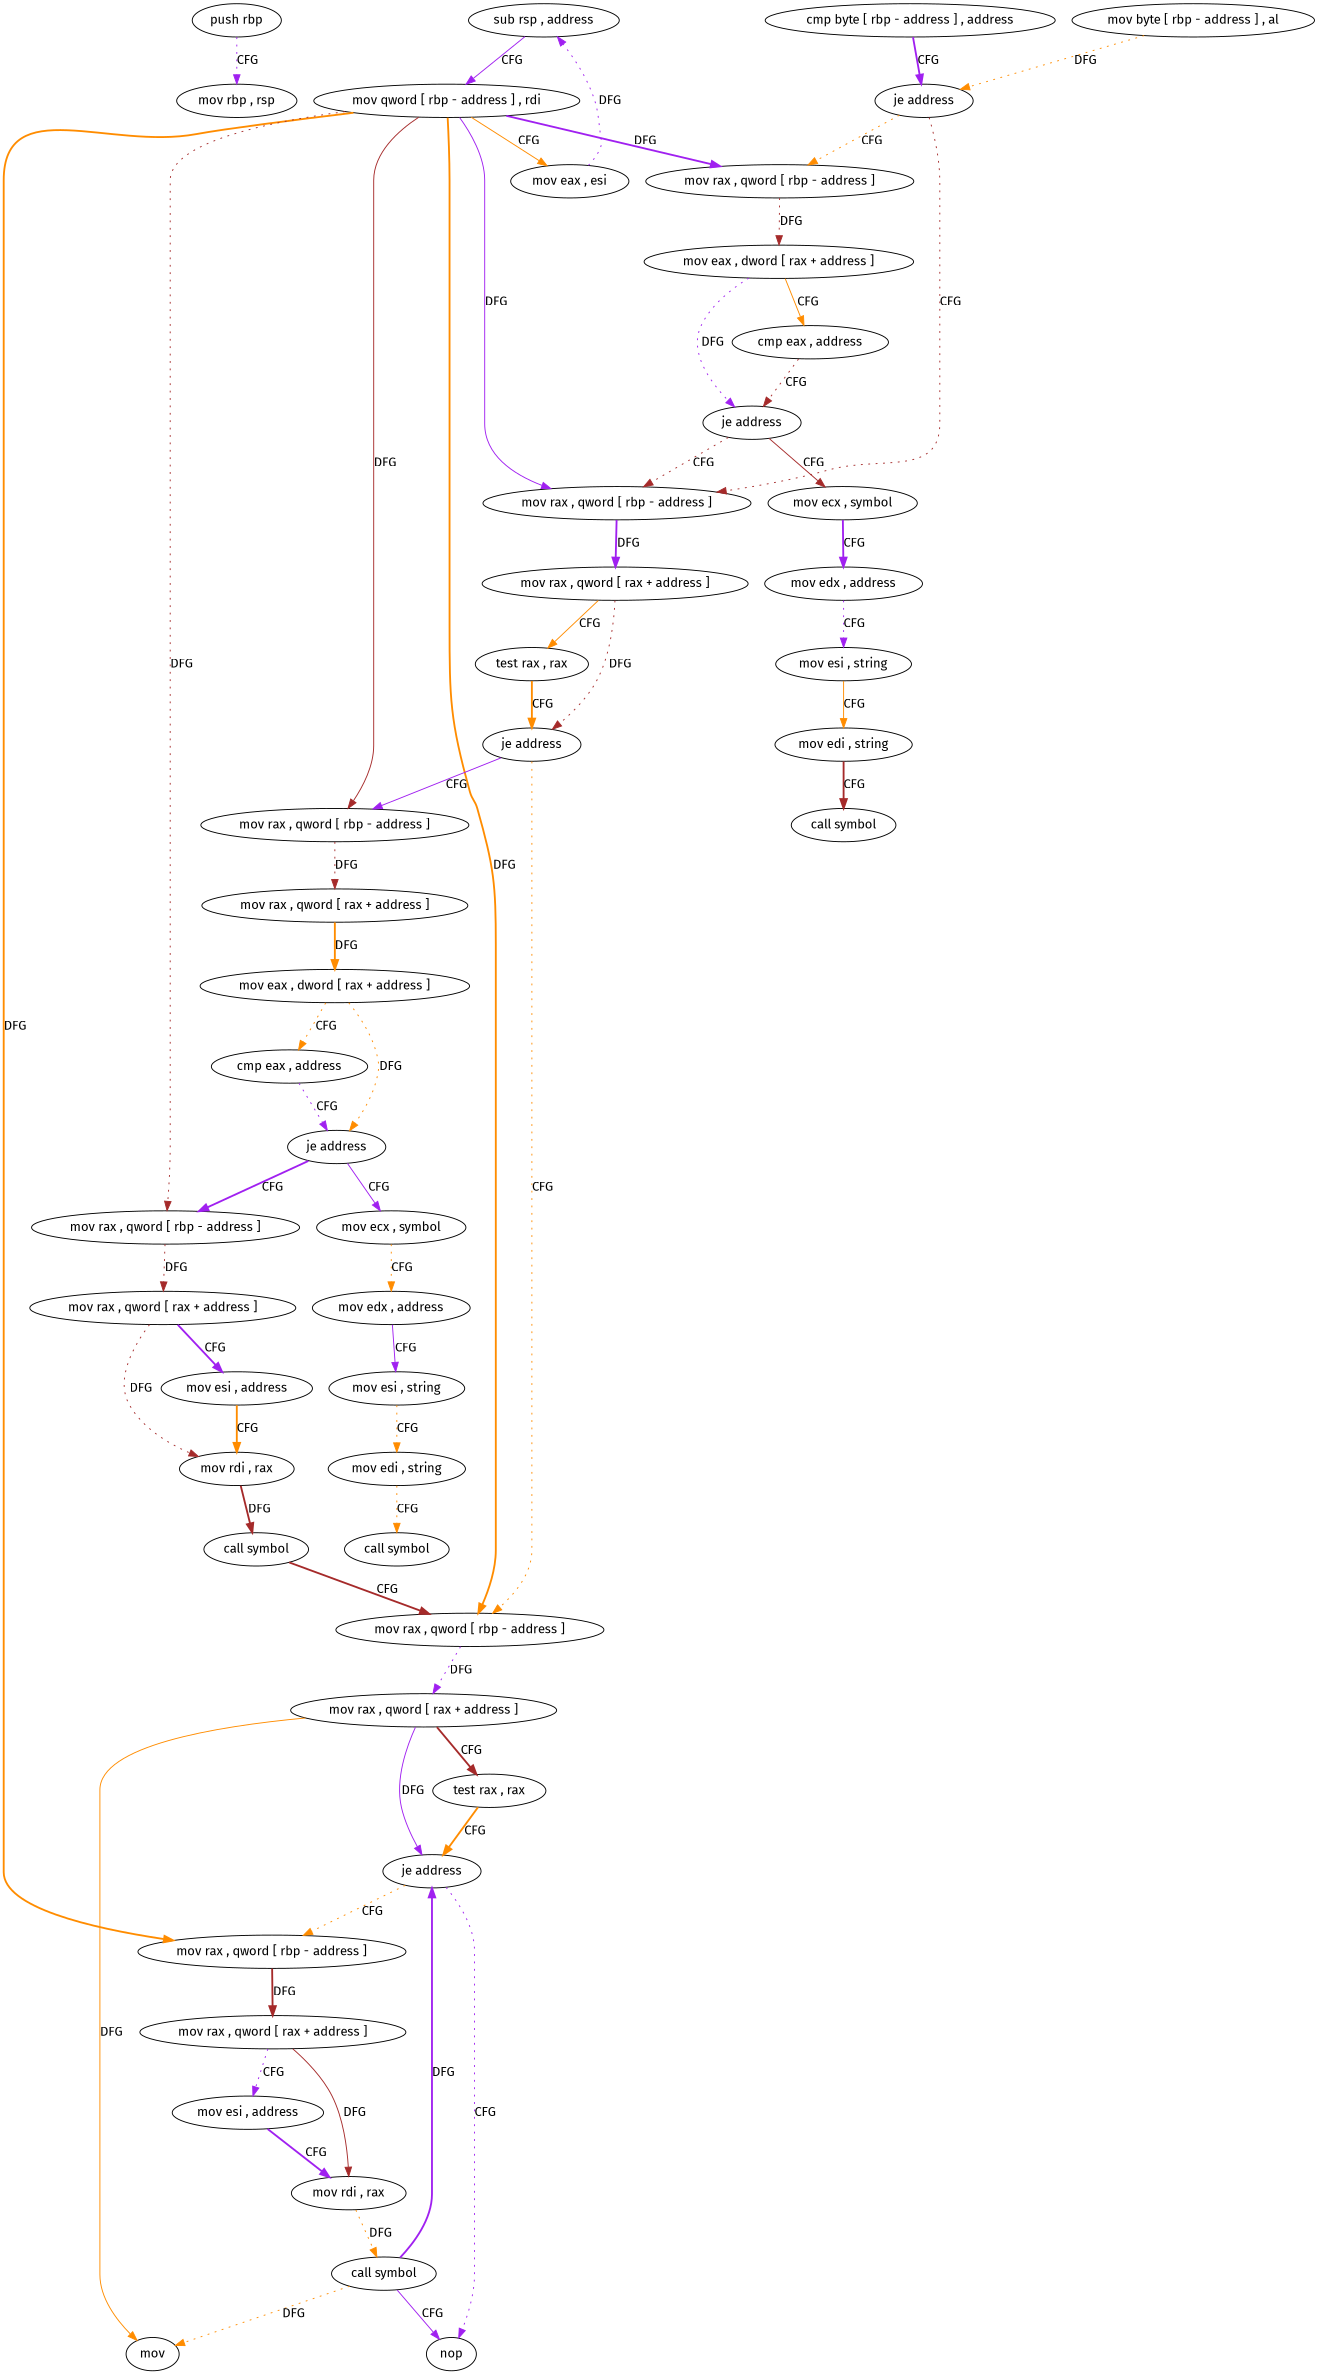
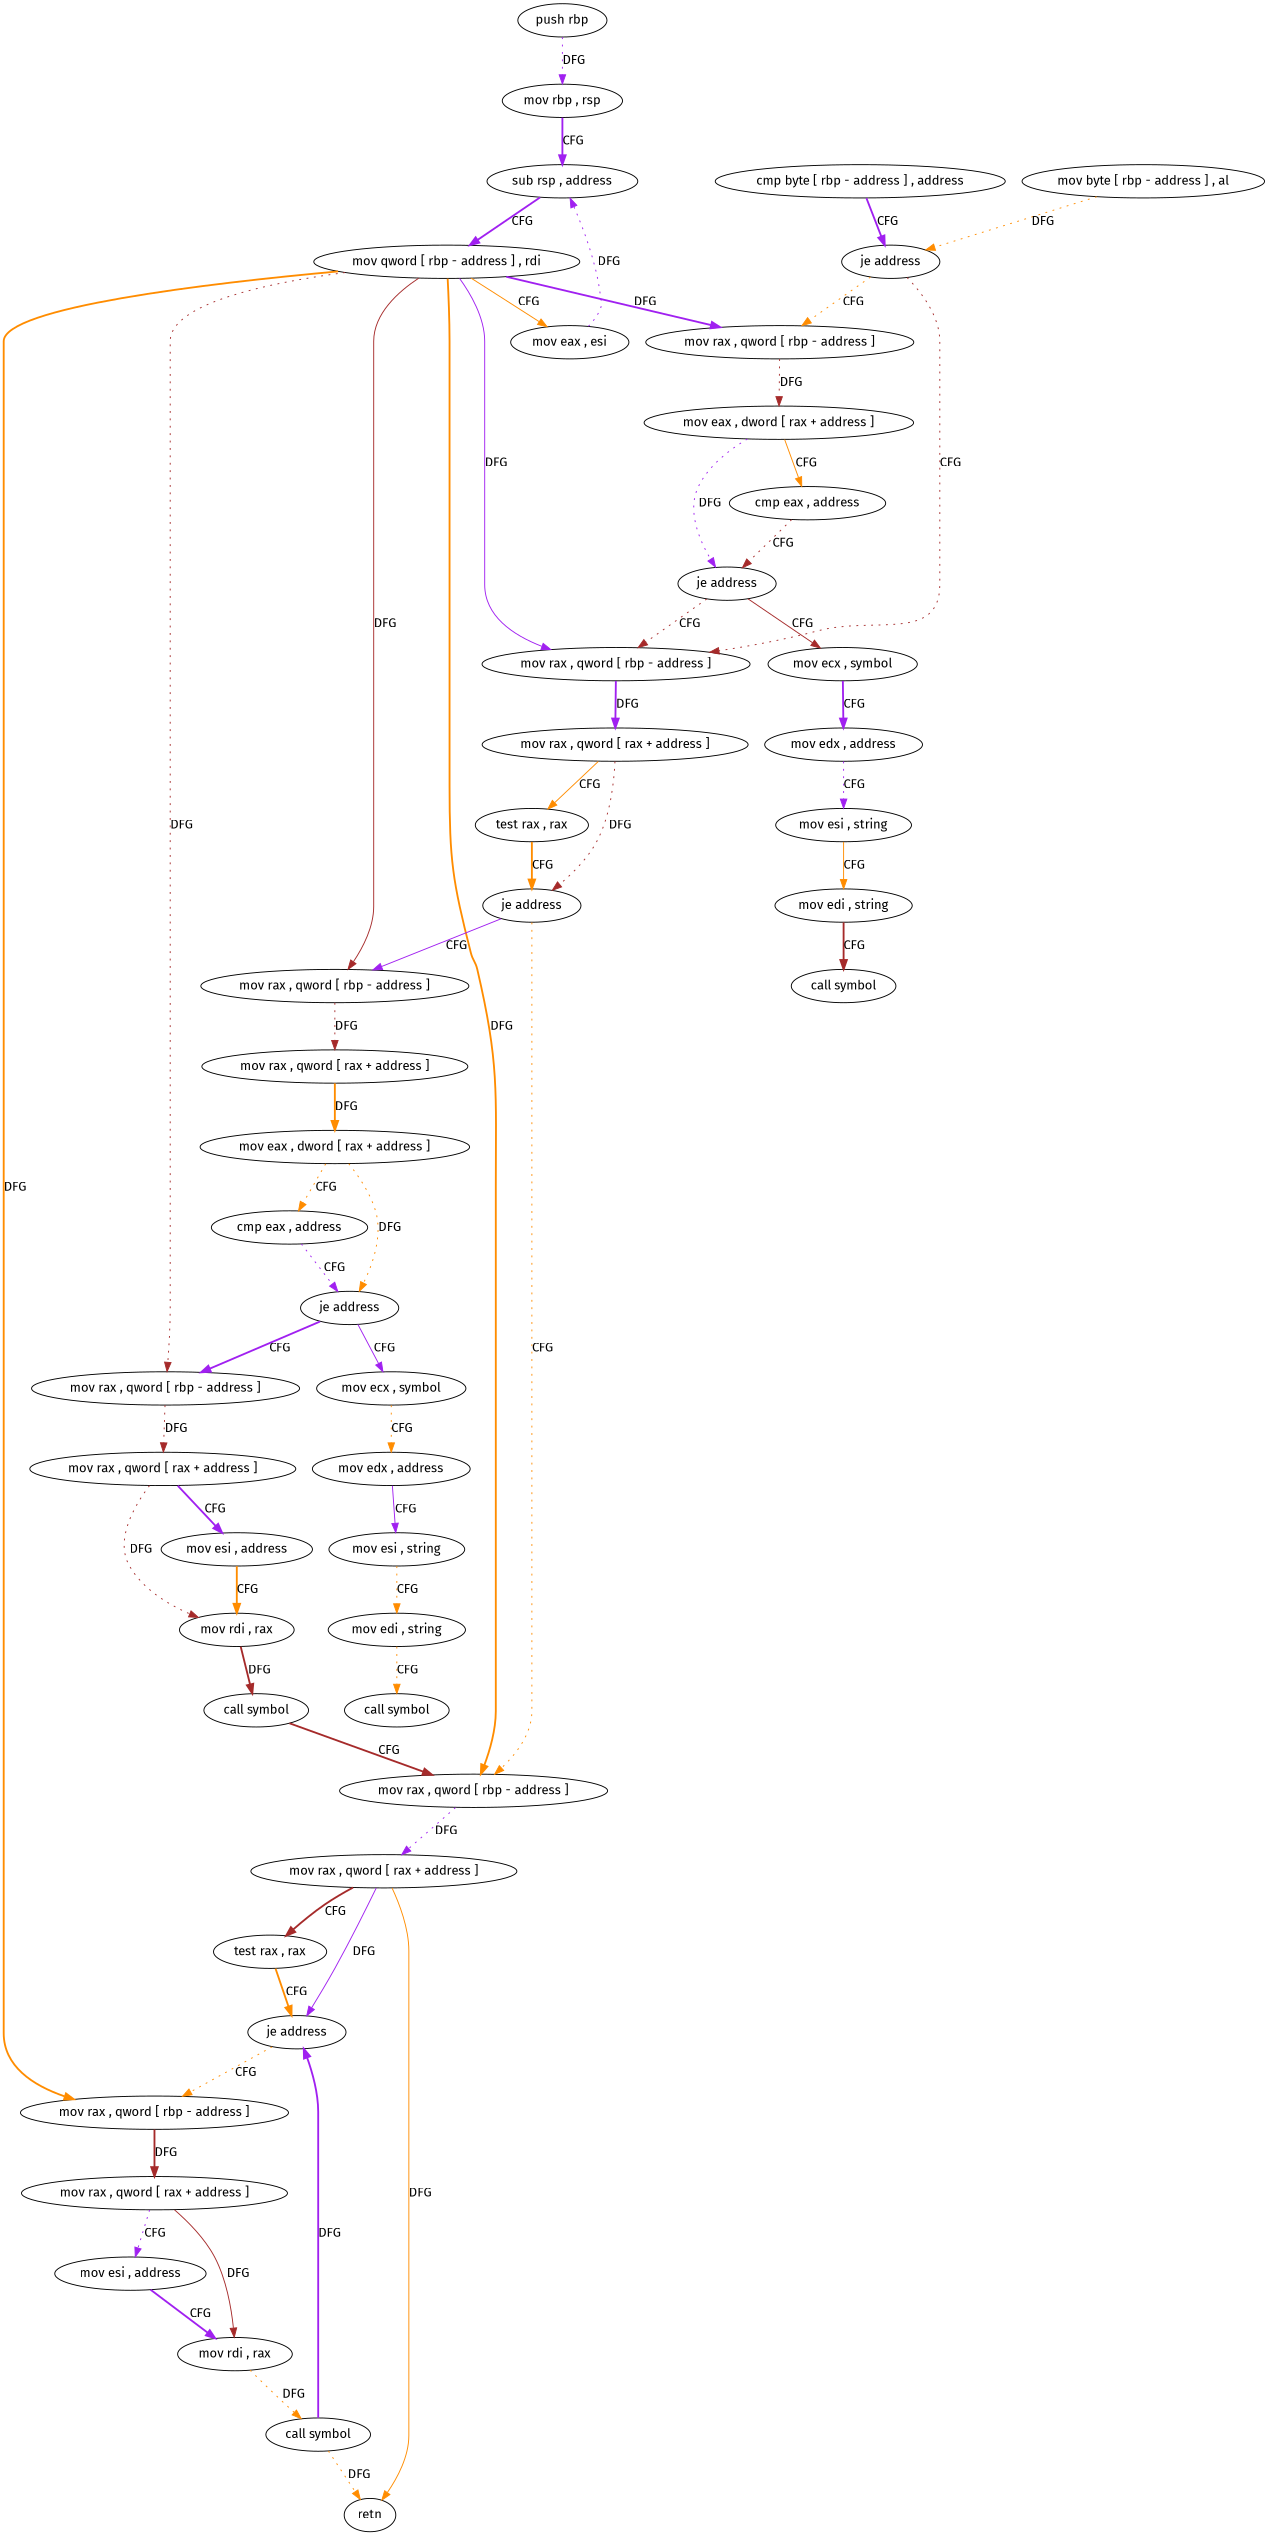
(499, 57) -> (509, 219)
(248, 61) -> (574, 61)
none -> (562, 136)
(153, 2354) -> (370, 2515)
(451, 2354) -> none
